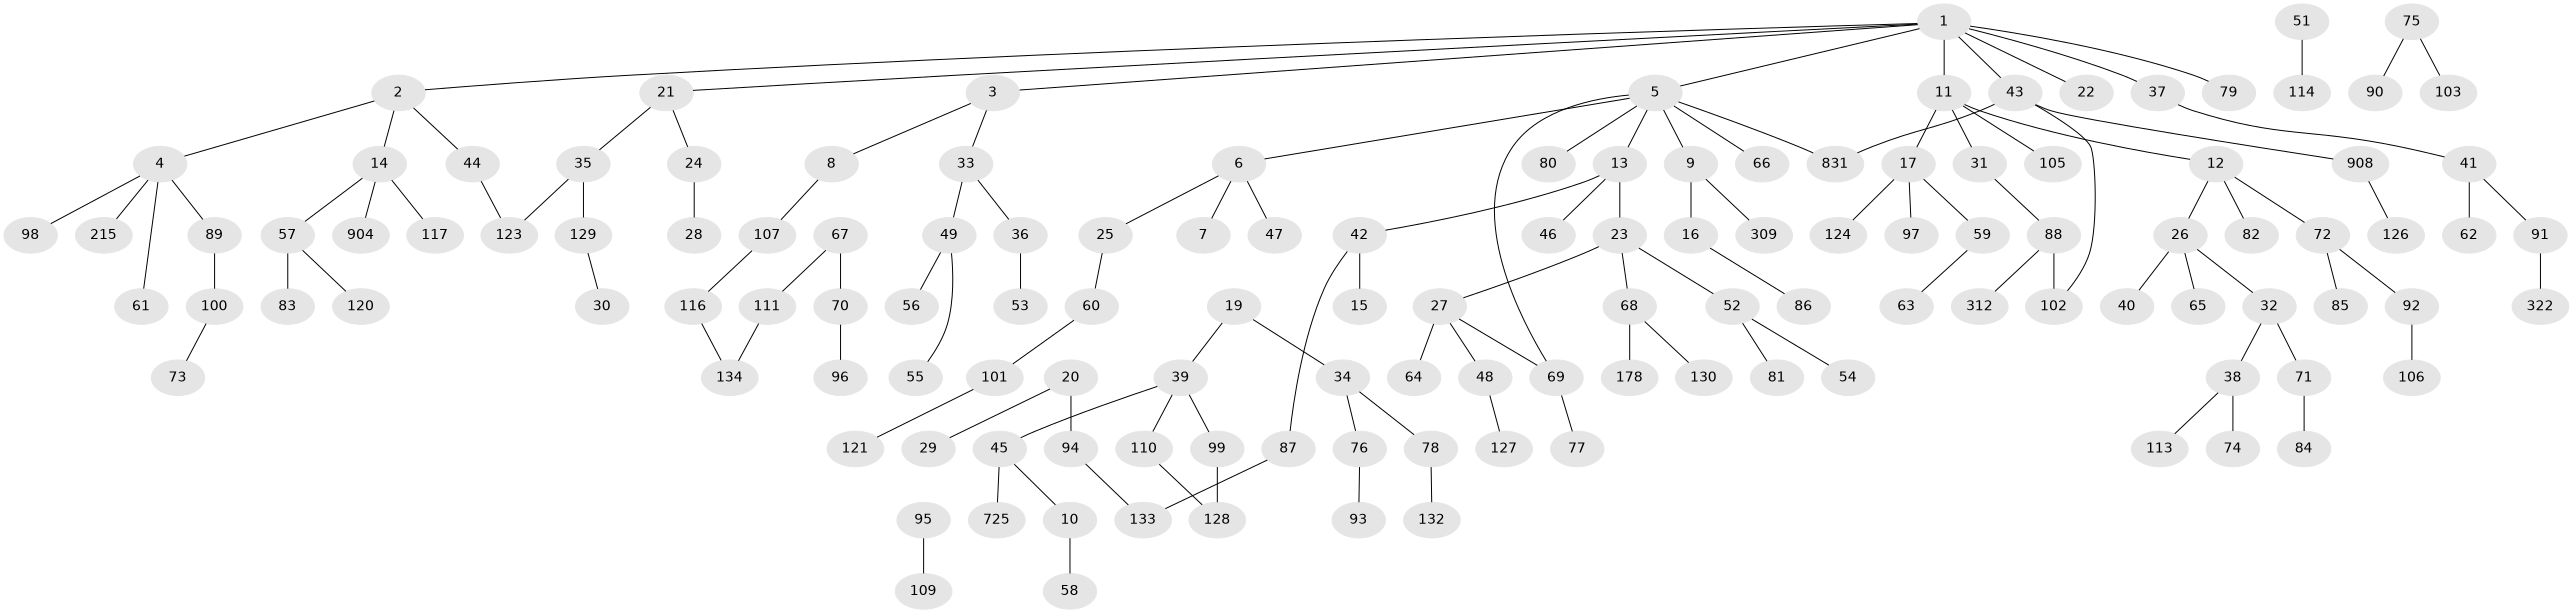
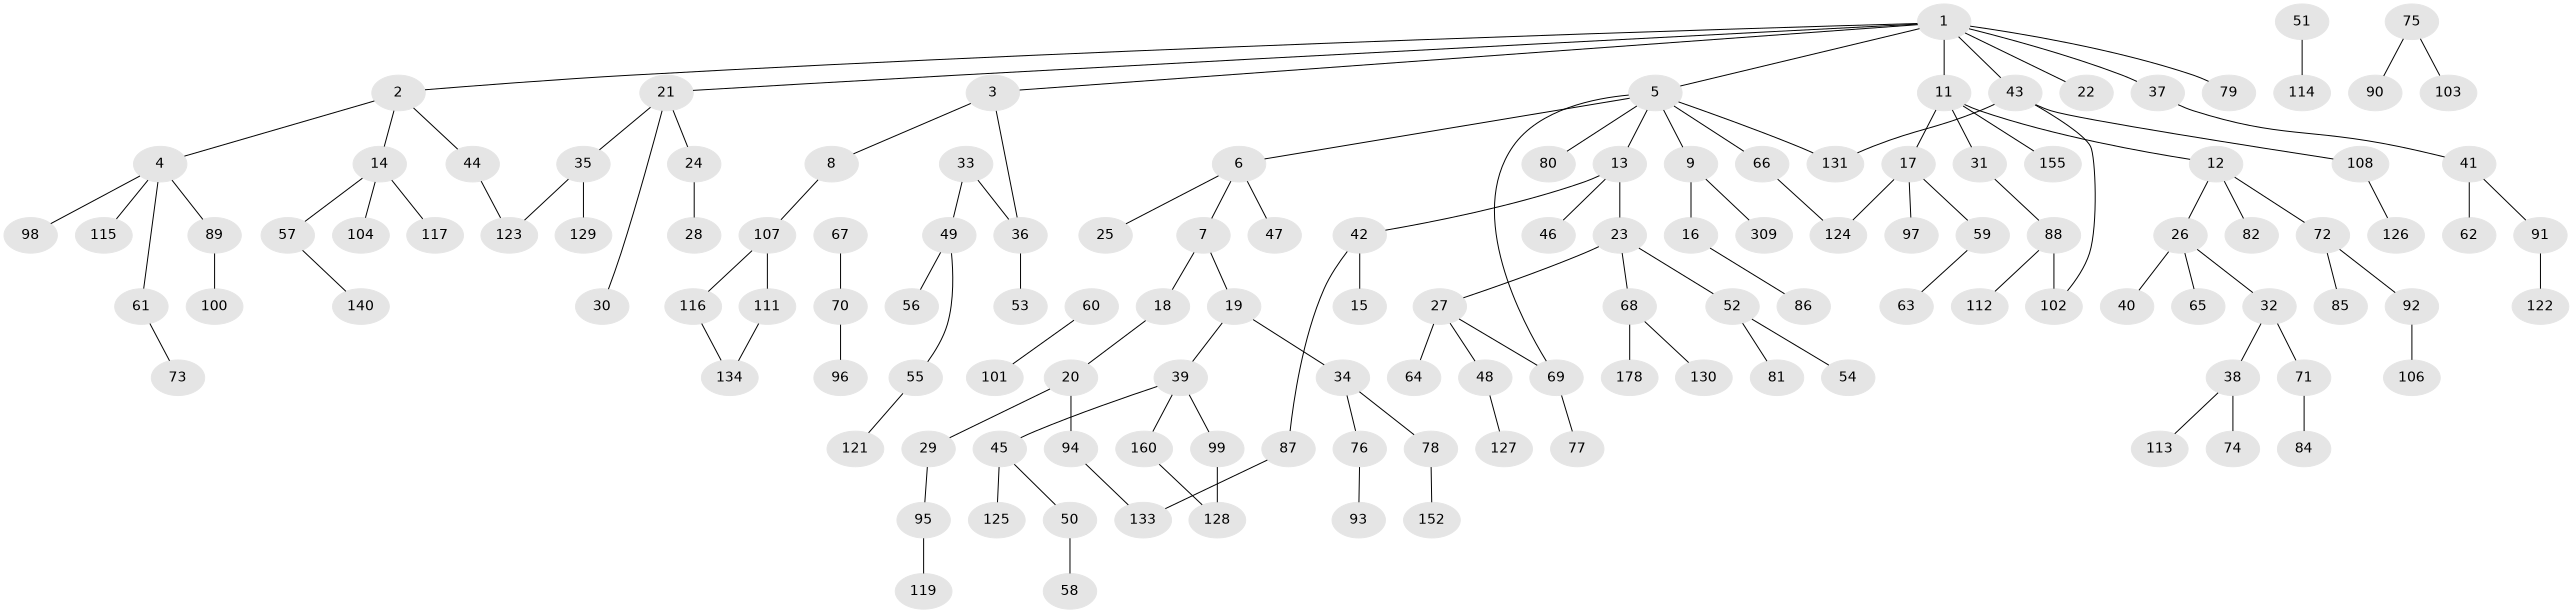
(980, 128) -> (1007, 164)
(1835, 164) -> (1835, 164)
(2053, 164) -> (2053, 164)
(2360, 164) -> (2360, 164)
none -> (1800, 200)
(104, 235) -> (104, 235)
(361, 235) -> (361, 235)
(593, 271) -> (637, 201)
(804, 271) -> (767, 271)
(1099, 271) -> none
none -> (1219, 271)
(288, 307) -> none
(361, 307) -> (361, 307)
none -> (1163, 307)
(1980, 307) -> (1980, 307)
(2540, 307) -> (2540, 307)
(196, 342) -> (160, 342)
(925, 413) -> (886, 413)
(1144, 449) -> (1144, 449)
none -> (926, 485)
(997, 520) -> (997, 520)
(1070, 520) -> (1070, 520)
(1432, 520) -> (1432, 520)
(924, 591) -> (924, 591)
